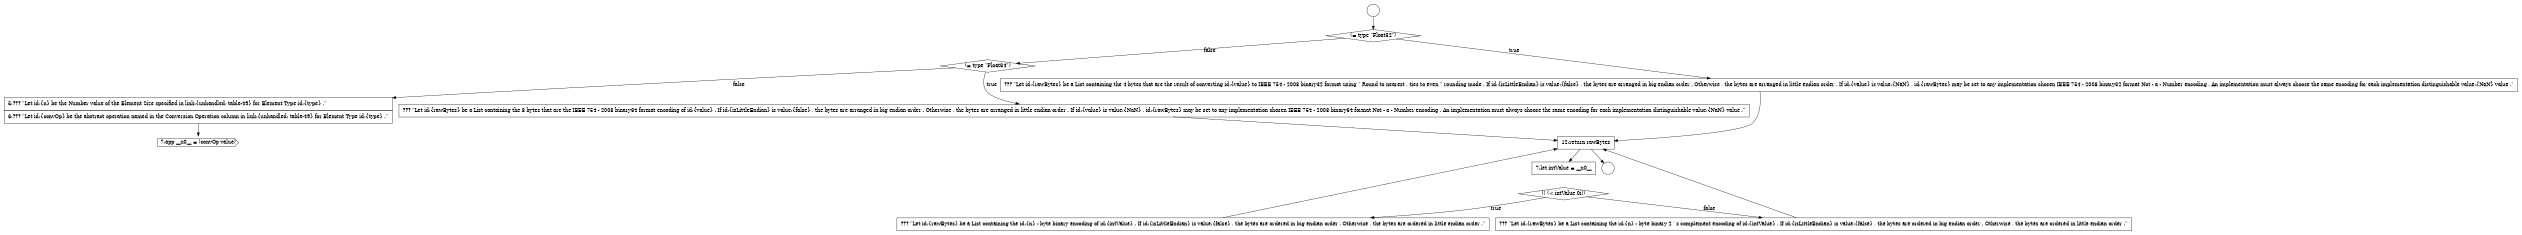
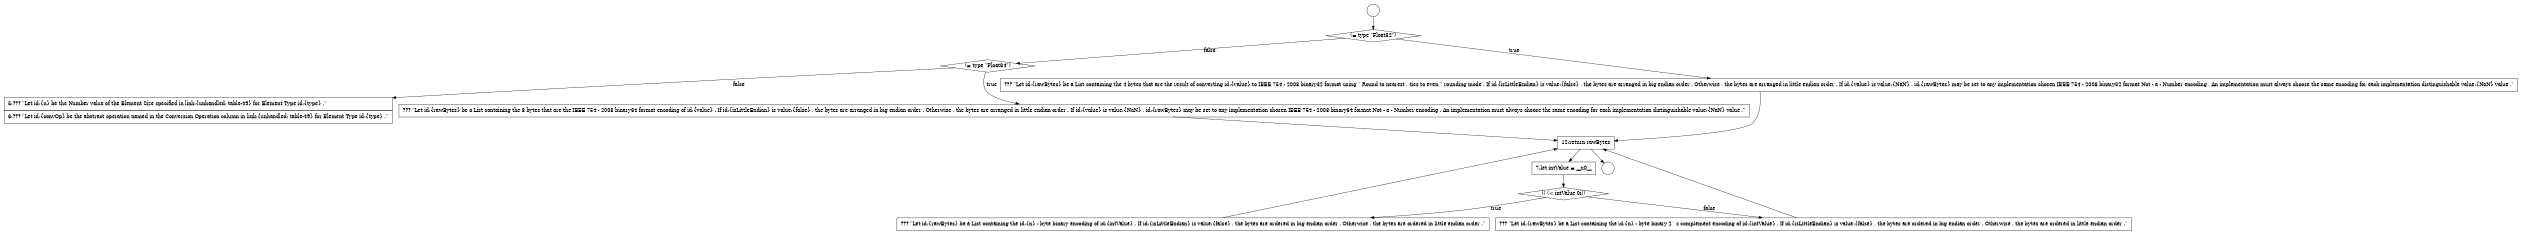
(198, 143) -> none
none -> (1564, 179)
